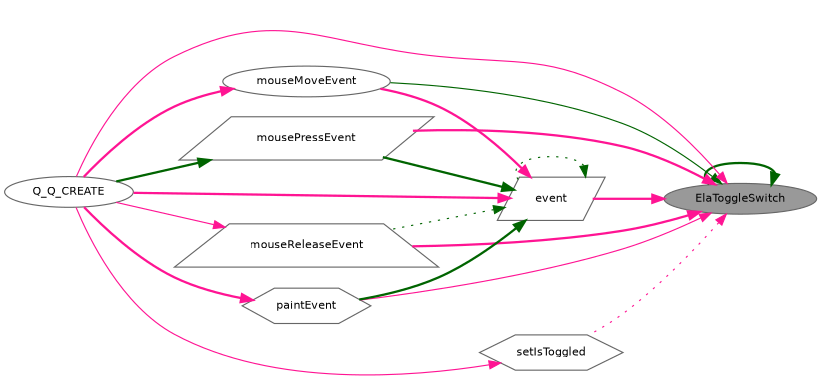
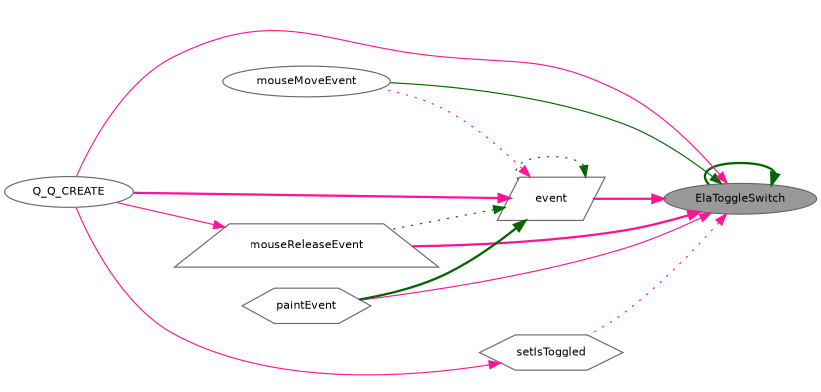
(457, 117) -> (457, 117)
(146, 123) -> none
(307, 138) -> none
(155, 266) -> none
